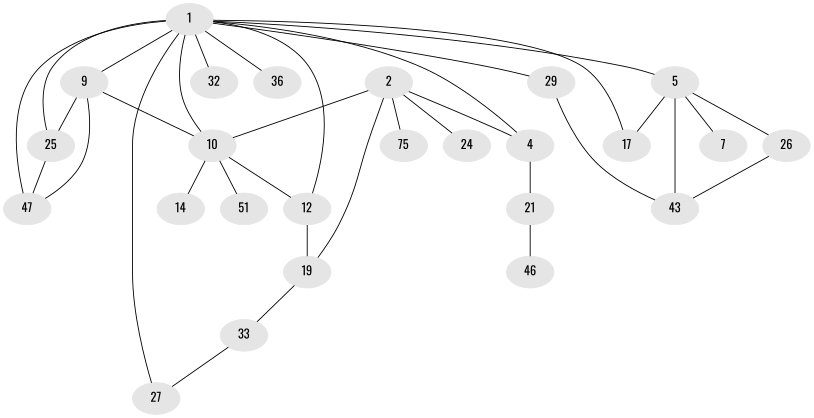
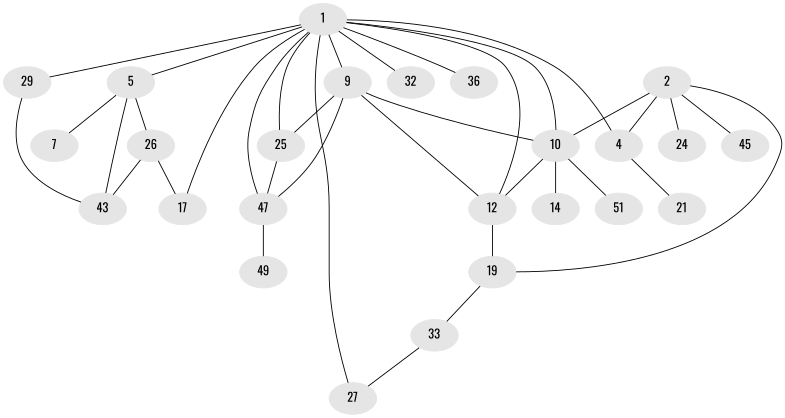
(651, 114) -> (167, 177)
(404, 146) -> (745, 146)
none -> (420, 146)
none -> (263, 272)
(530, 272) -> none
